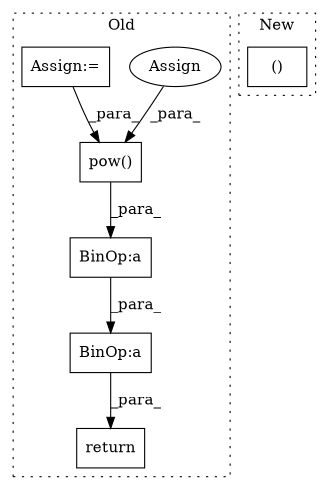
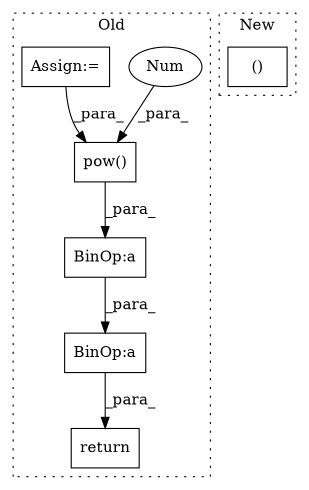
(175, 67) -> (165, 67)
